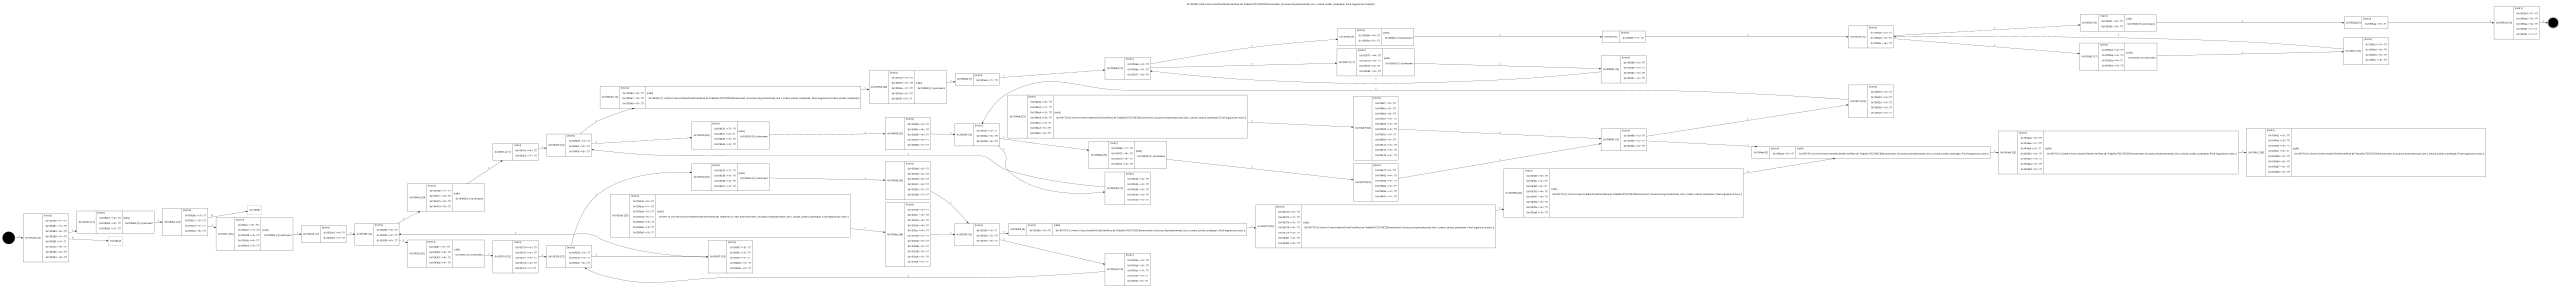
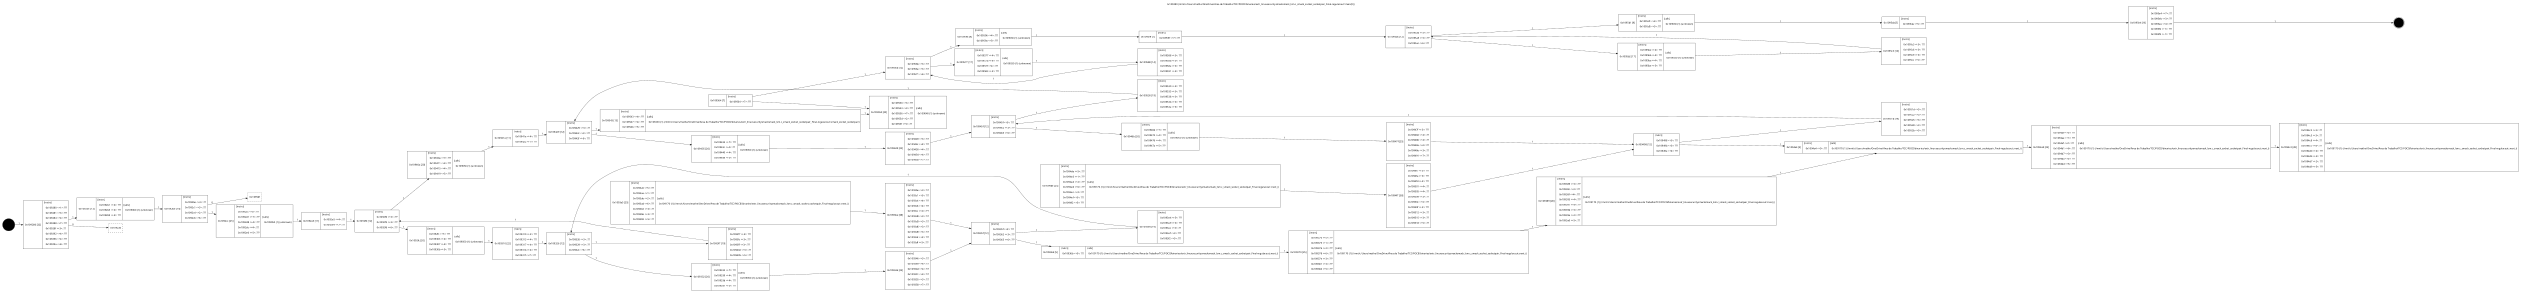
(950, 82) -> (810, 105)
